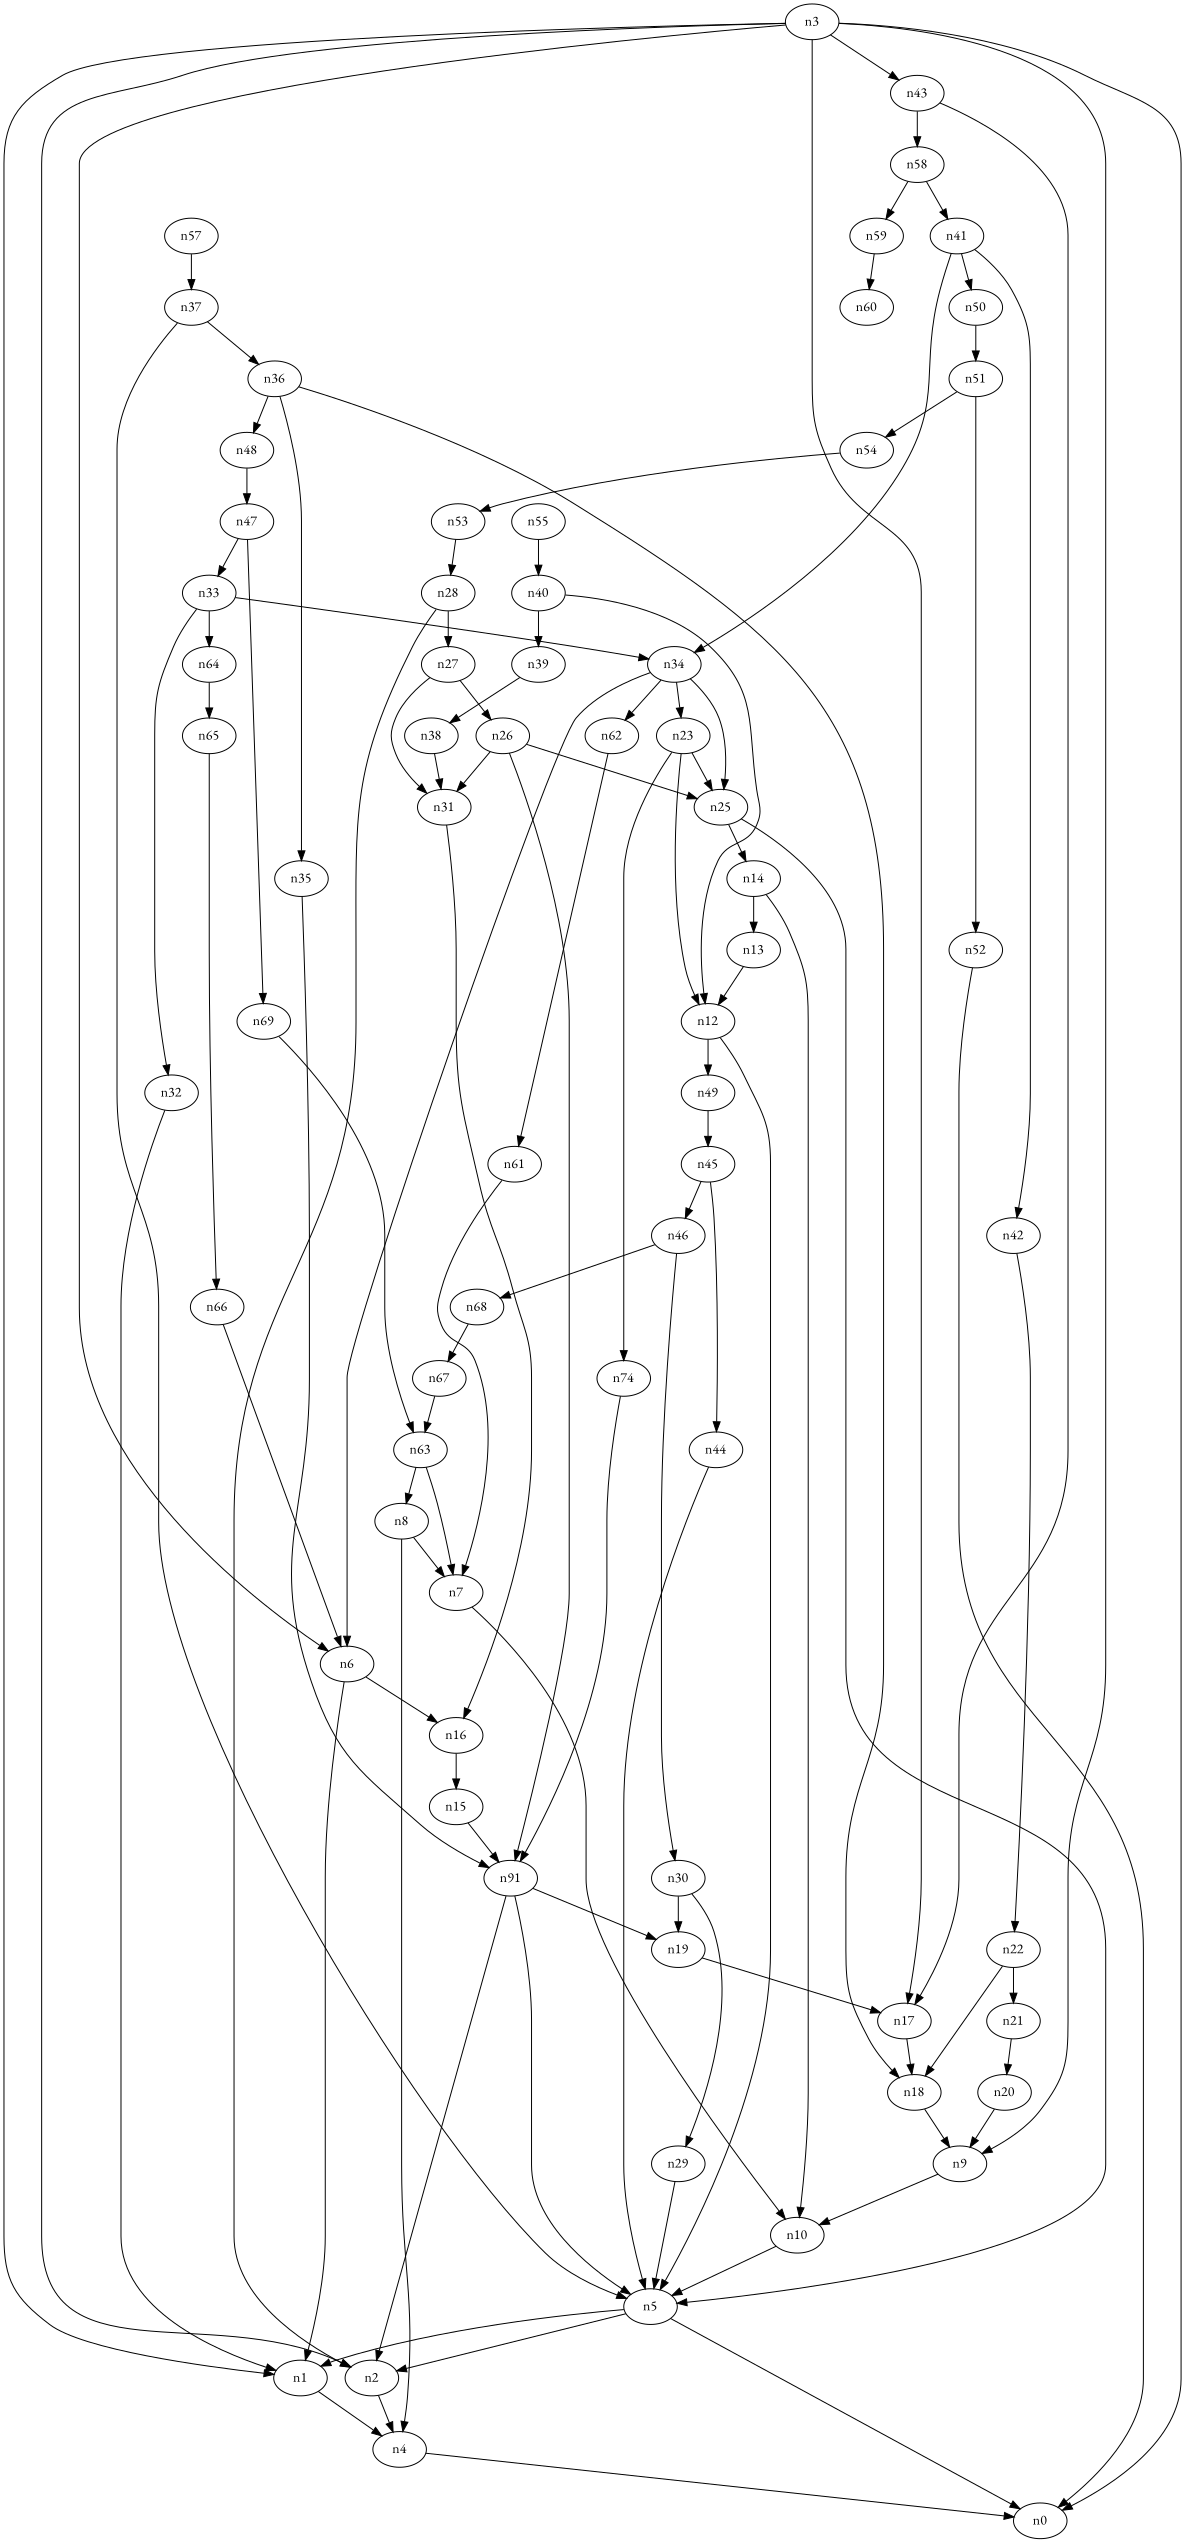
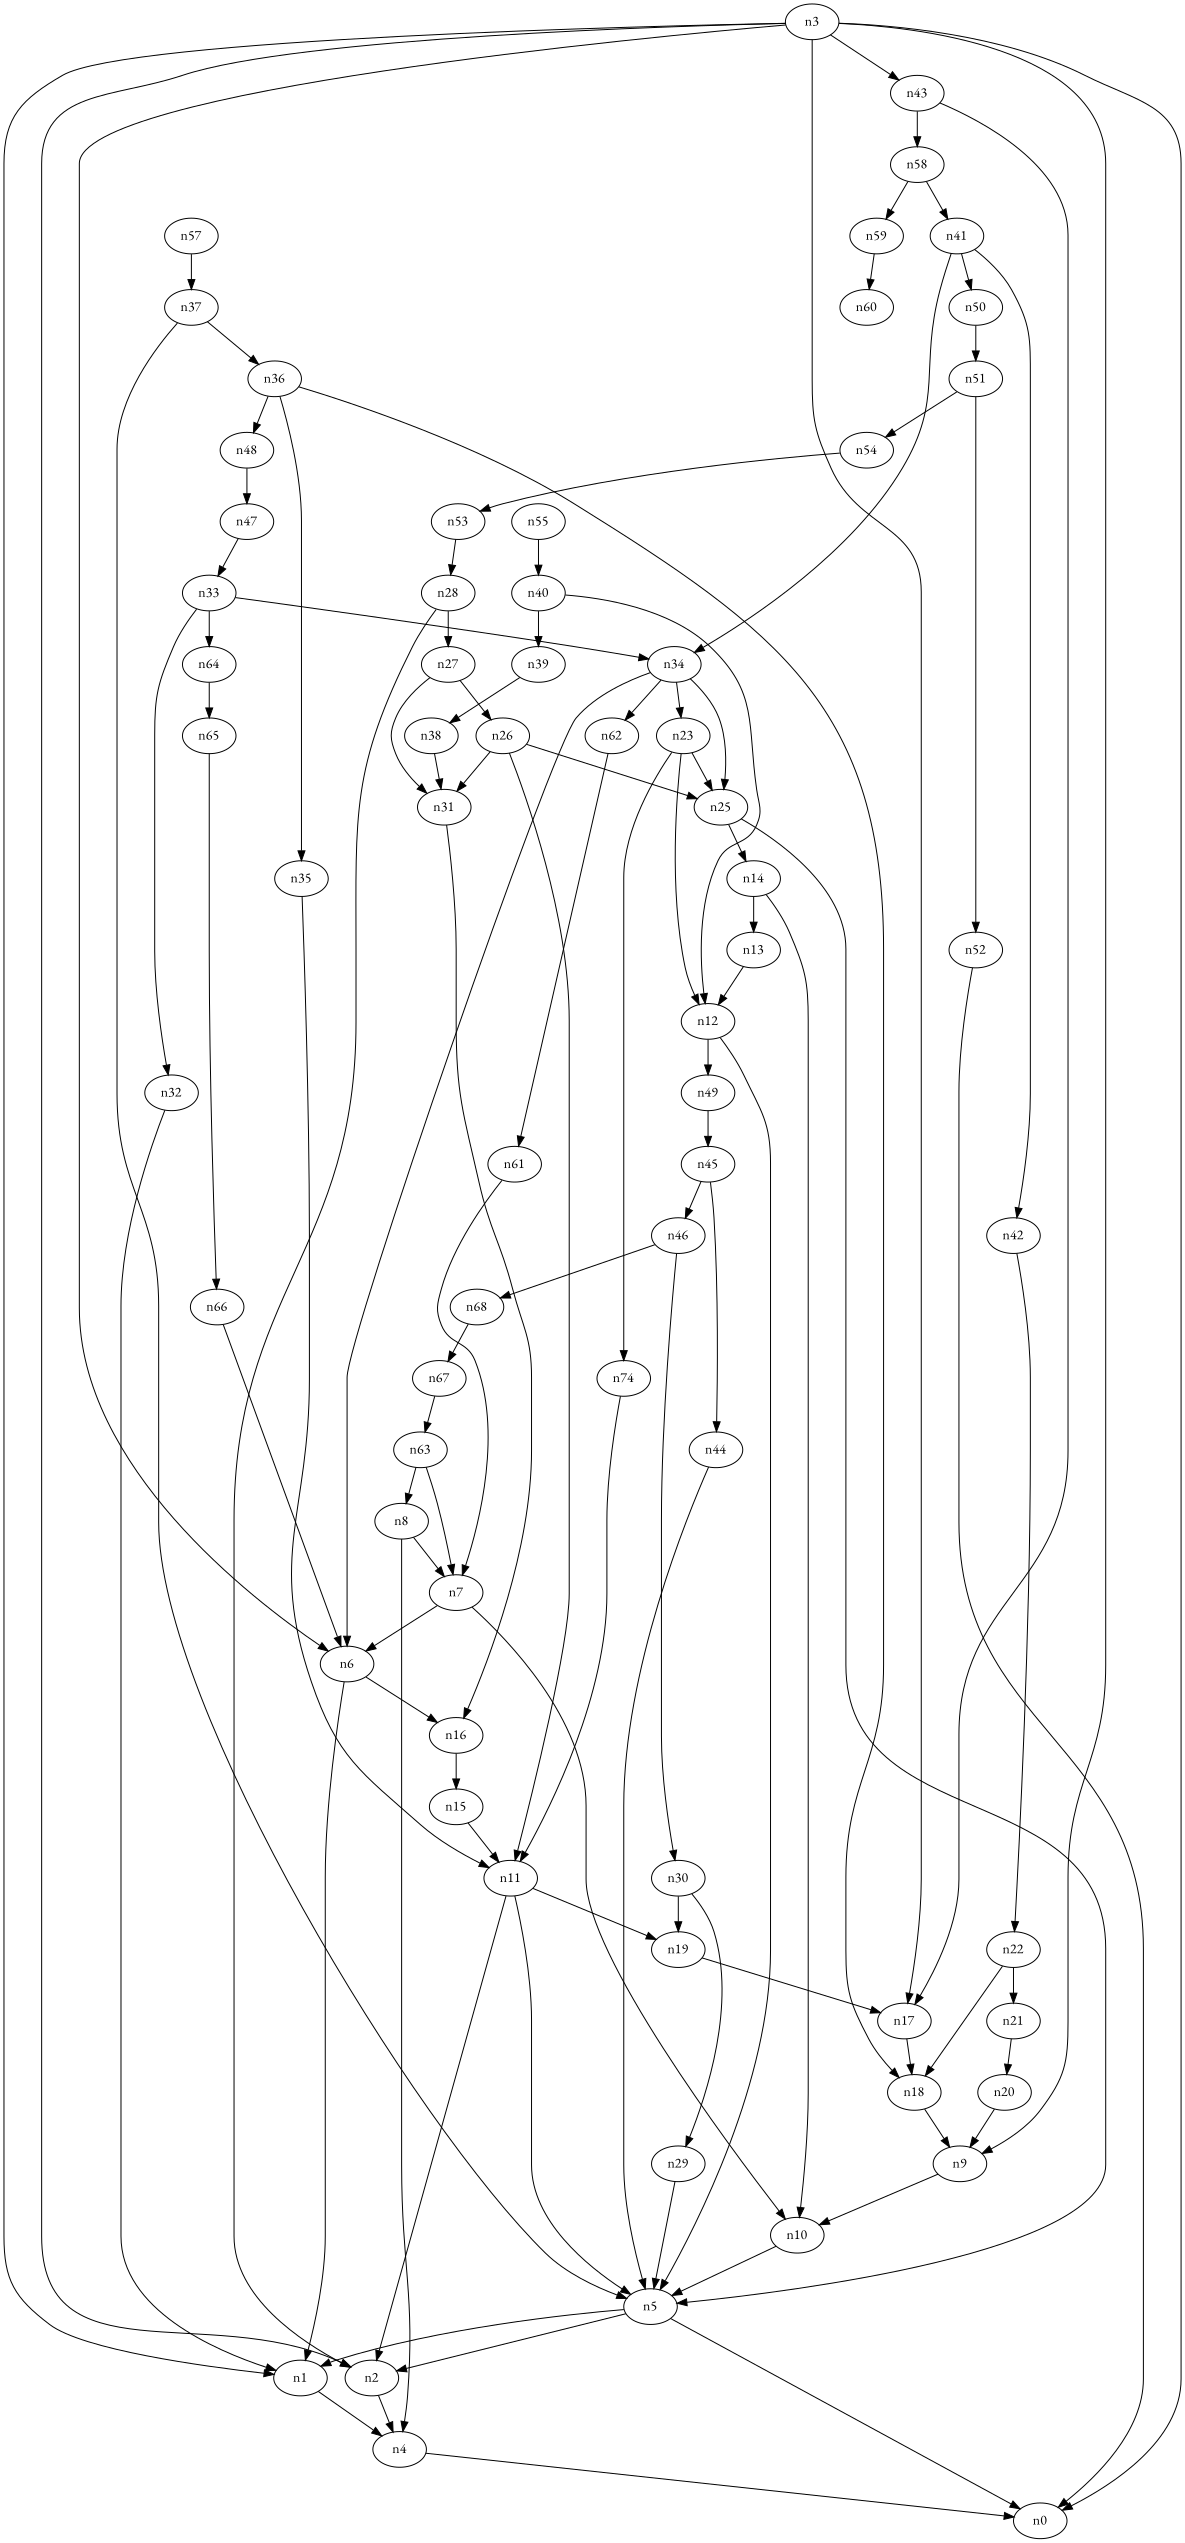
(264, 1021) -> none
none -> (409, 1624)
(511, 1878) -> (511, 1878)
